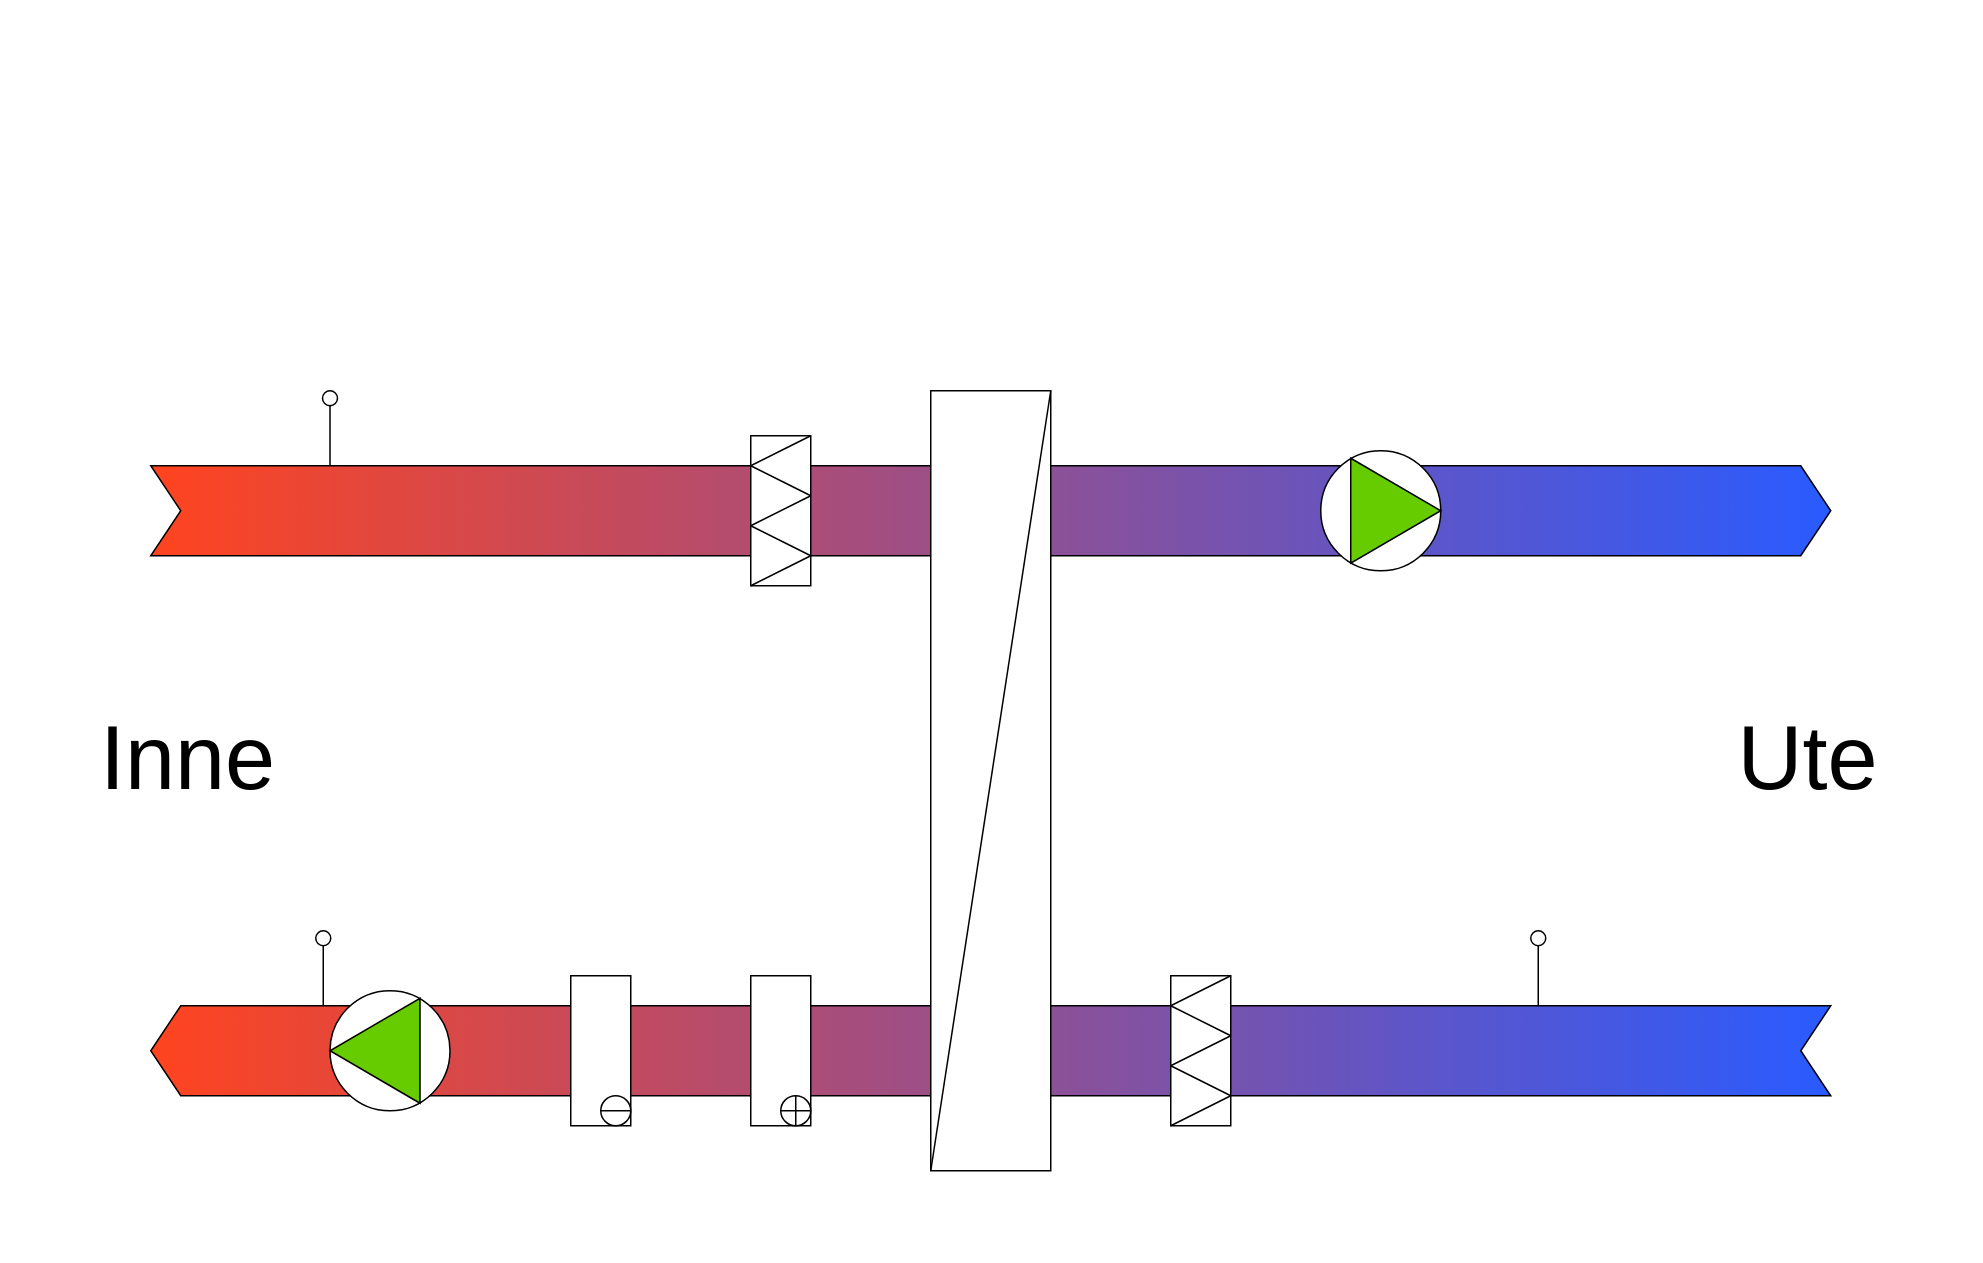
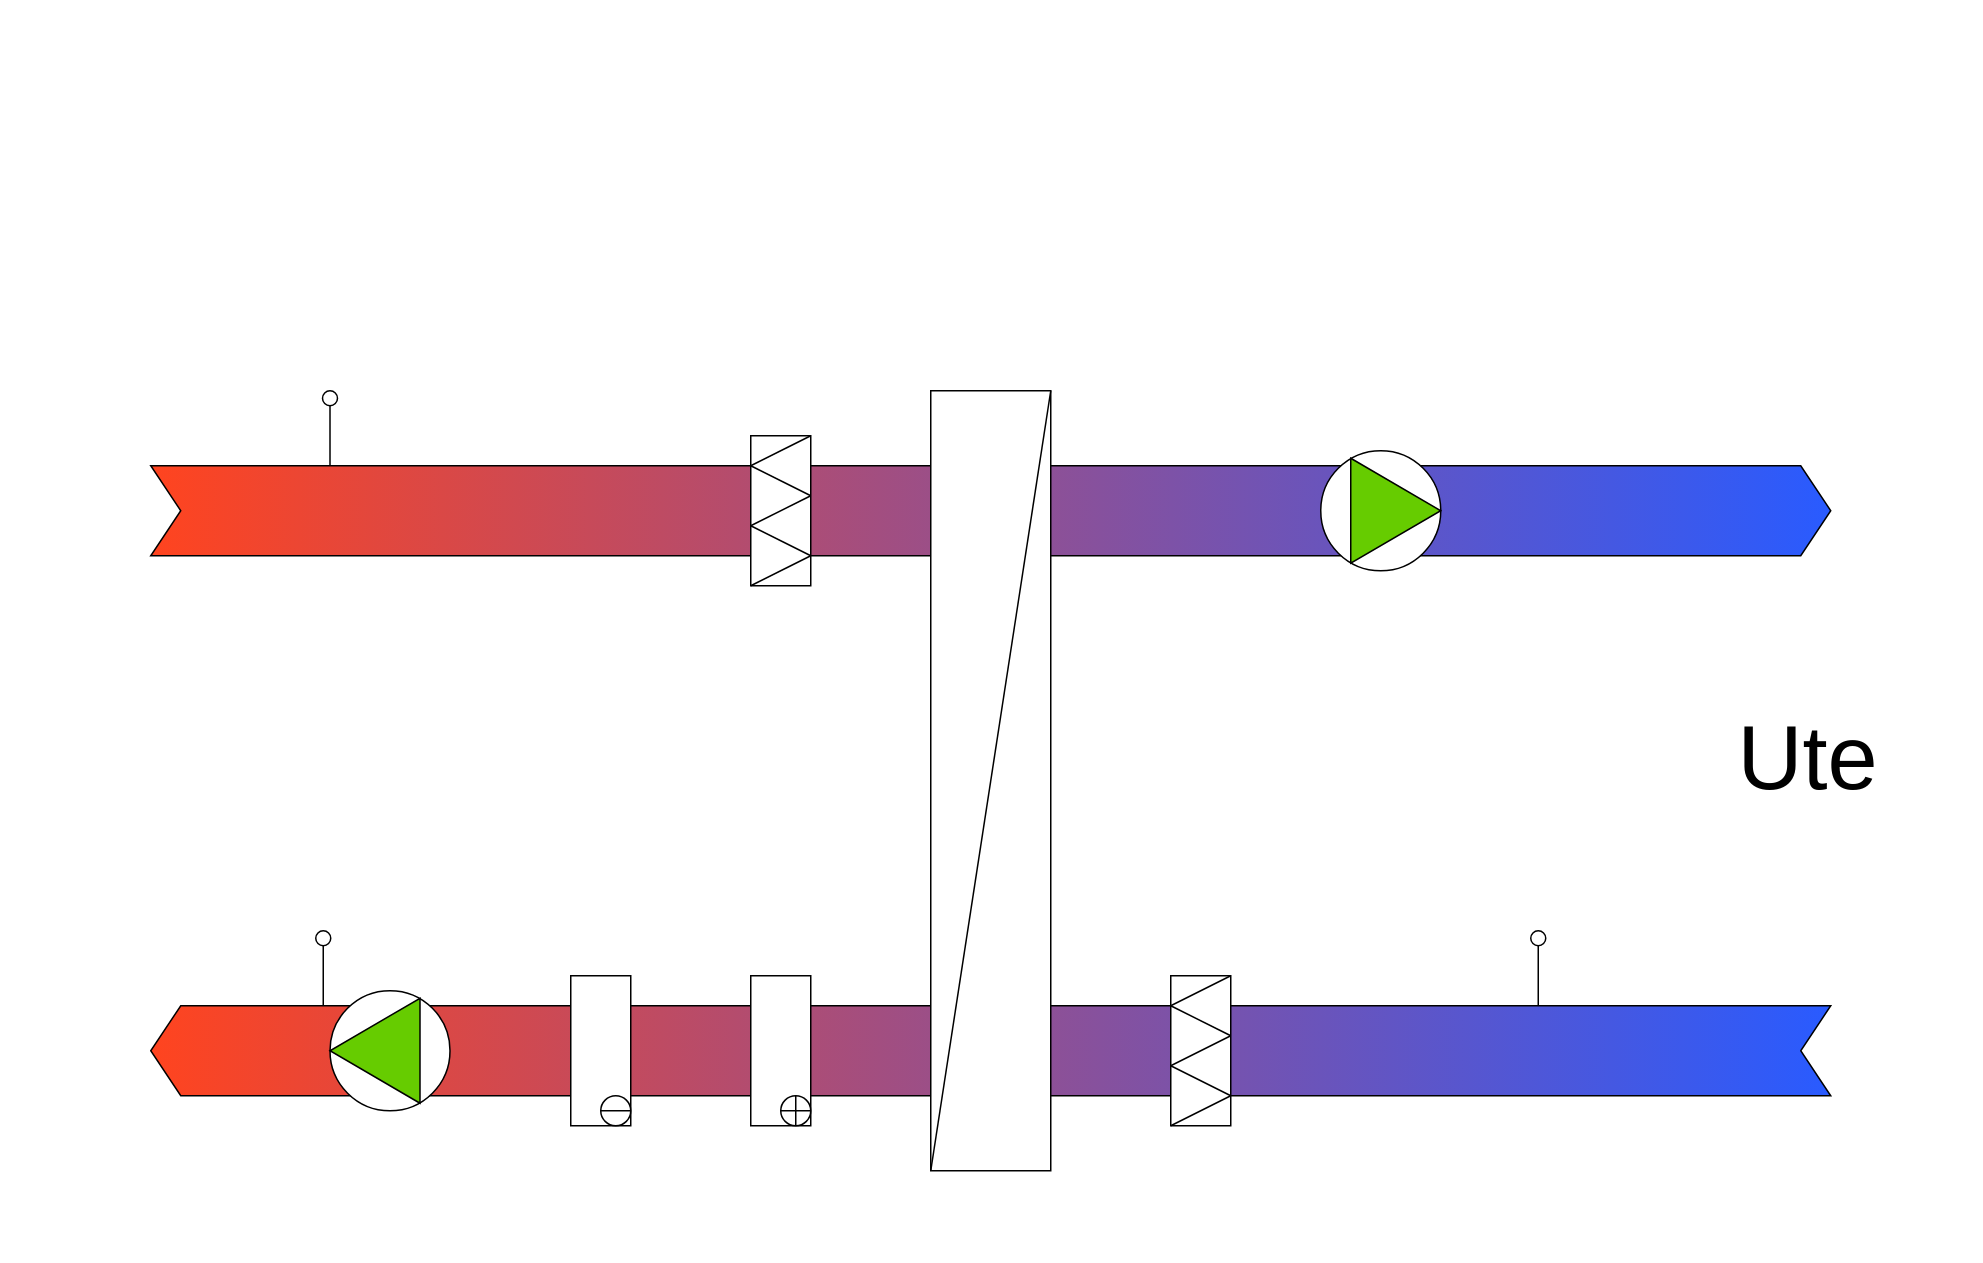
(188, 758) -> none
